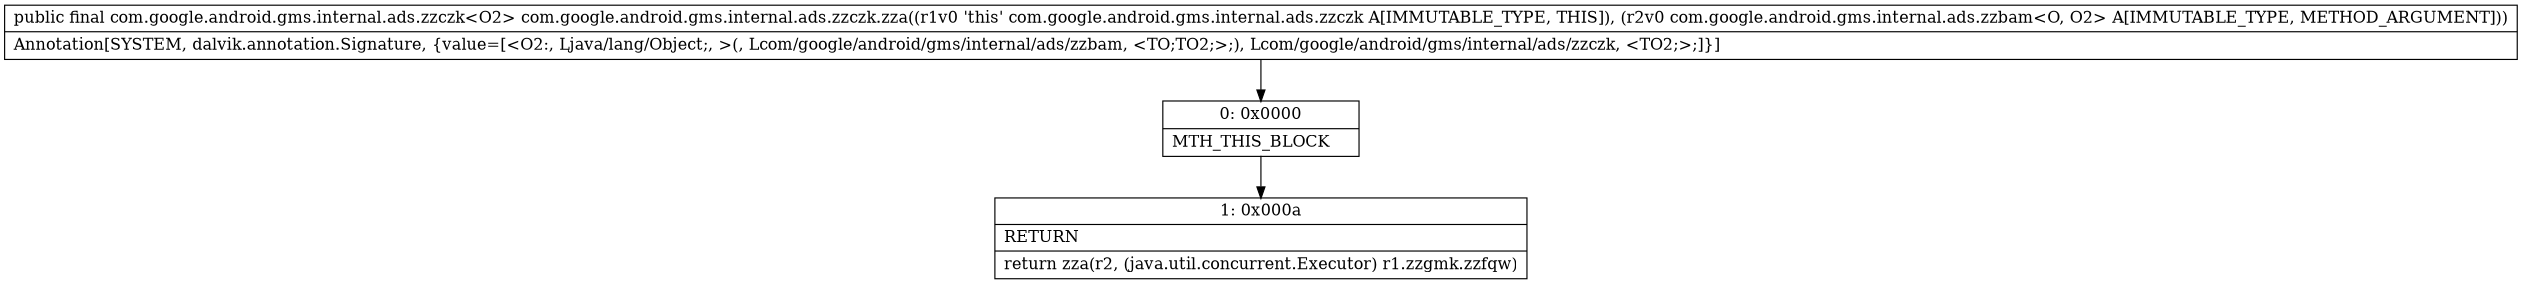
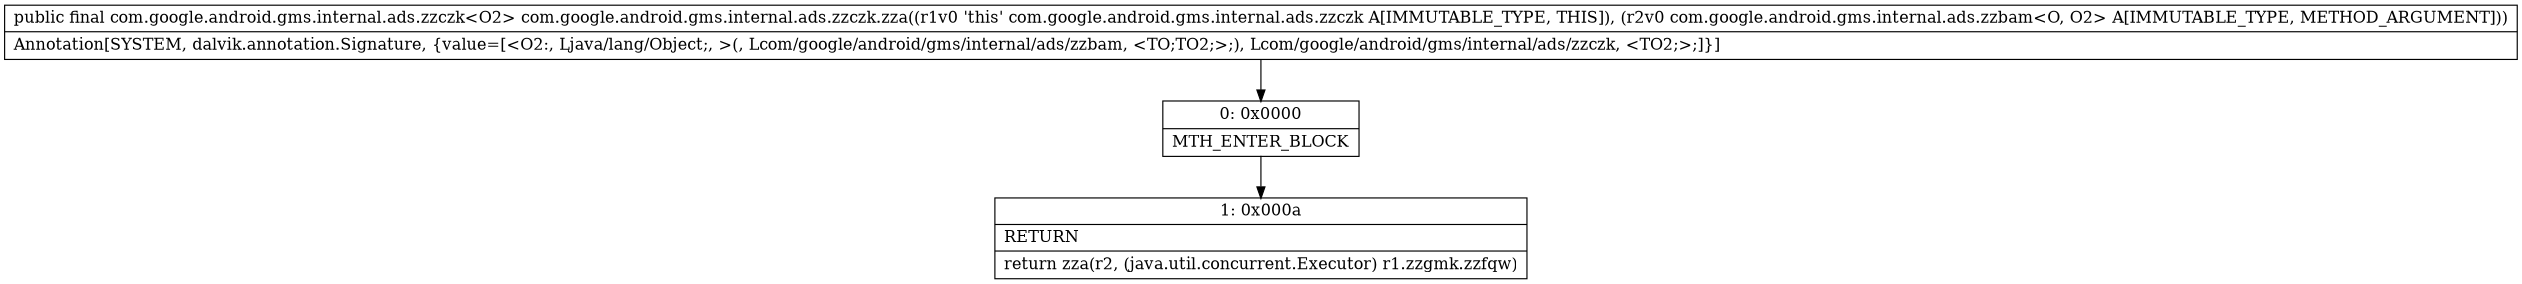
(1251, 142) -> (1261, 142)
